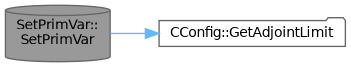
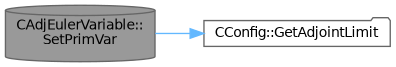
(58, 33) -> (80, 33)
